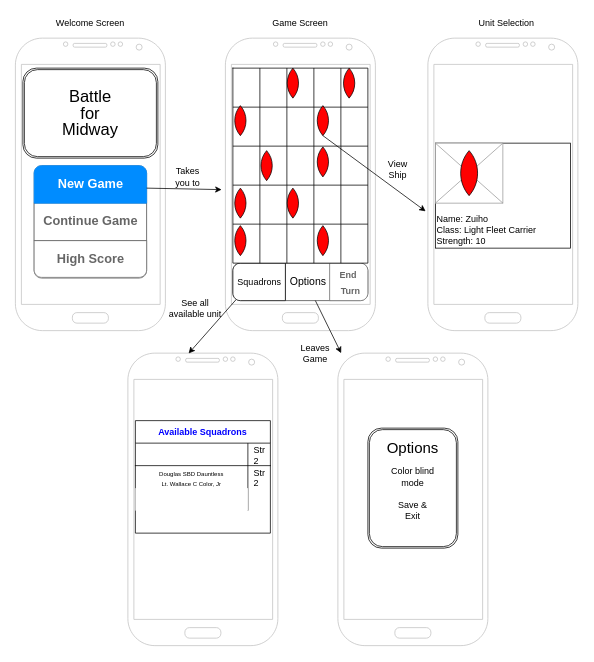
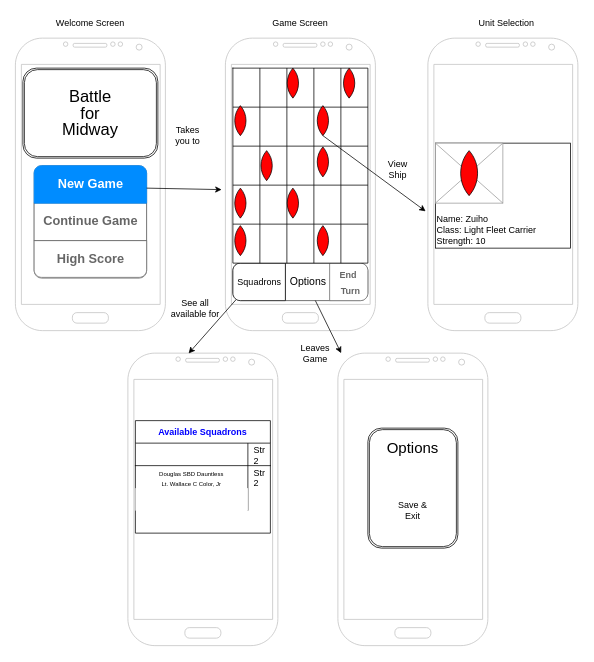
(188, 177) -> (188, 135)
(195, 308) -> (195, 308)
(413, 477) -> none
